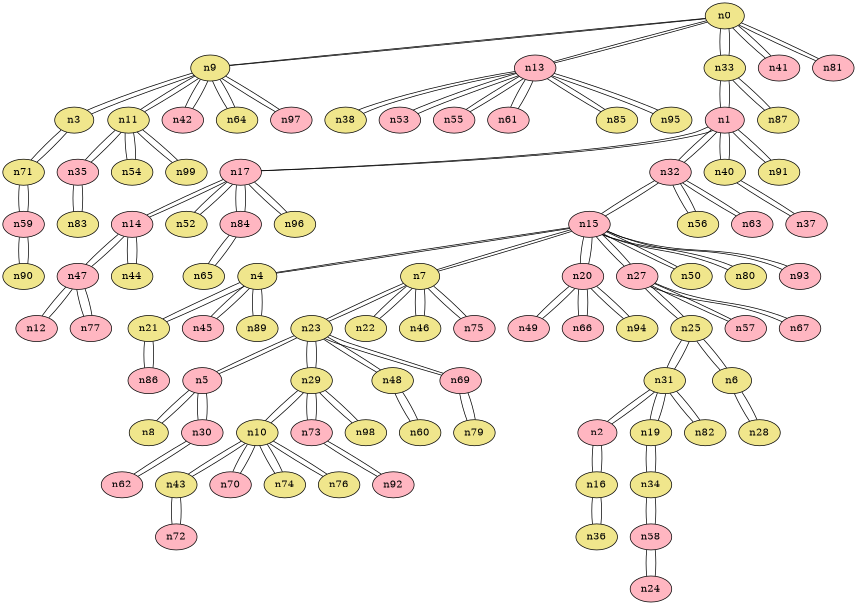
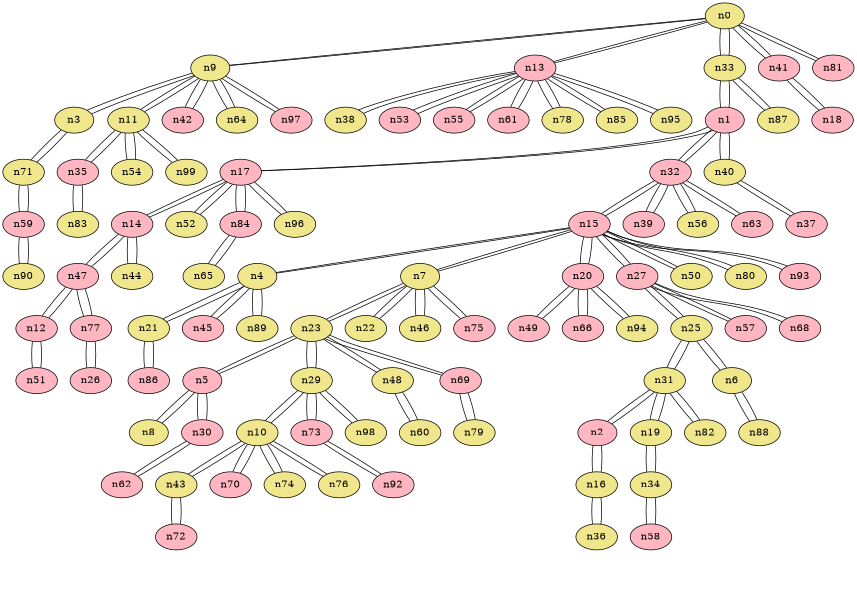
none -> (563, 120)
none -> (833, 120)
(779, 172) -> none
none -> (644, 224)
(800, 329) -> (800, 329)
none -> (37, 381)
none -> (91, 381)
(760, 433) -> (760, 433)
(651, 589) -> none
